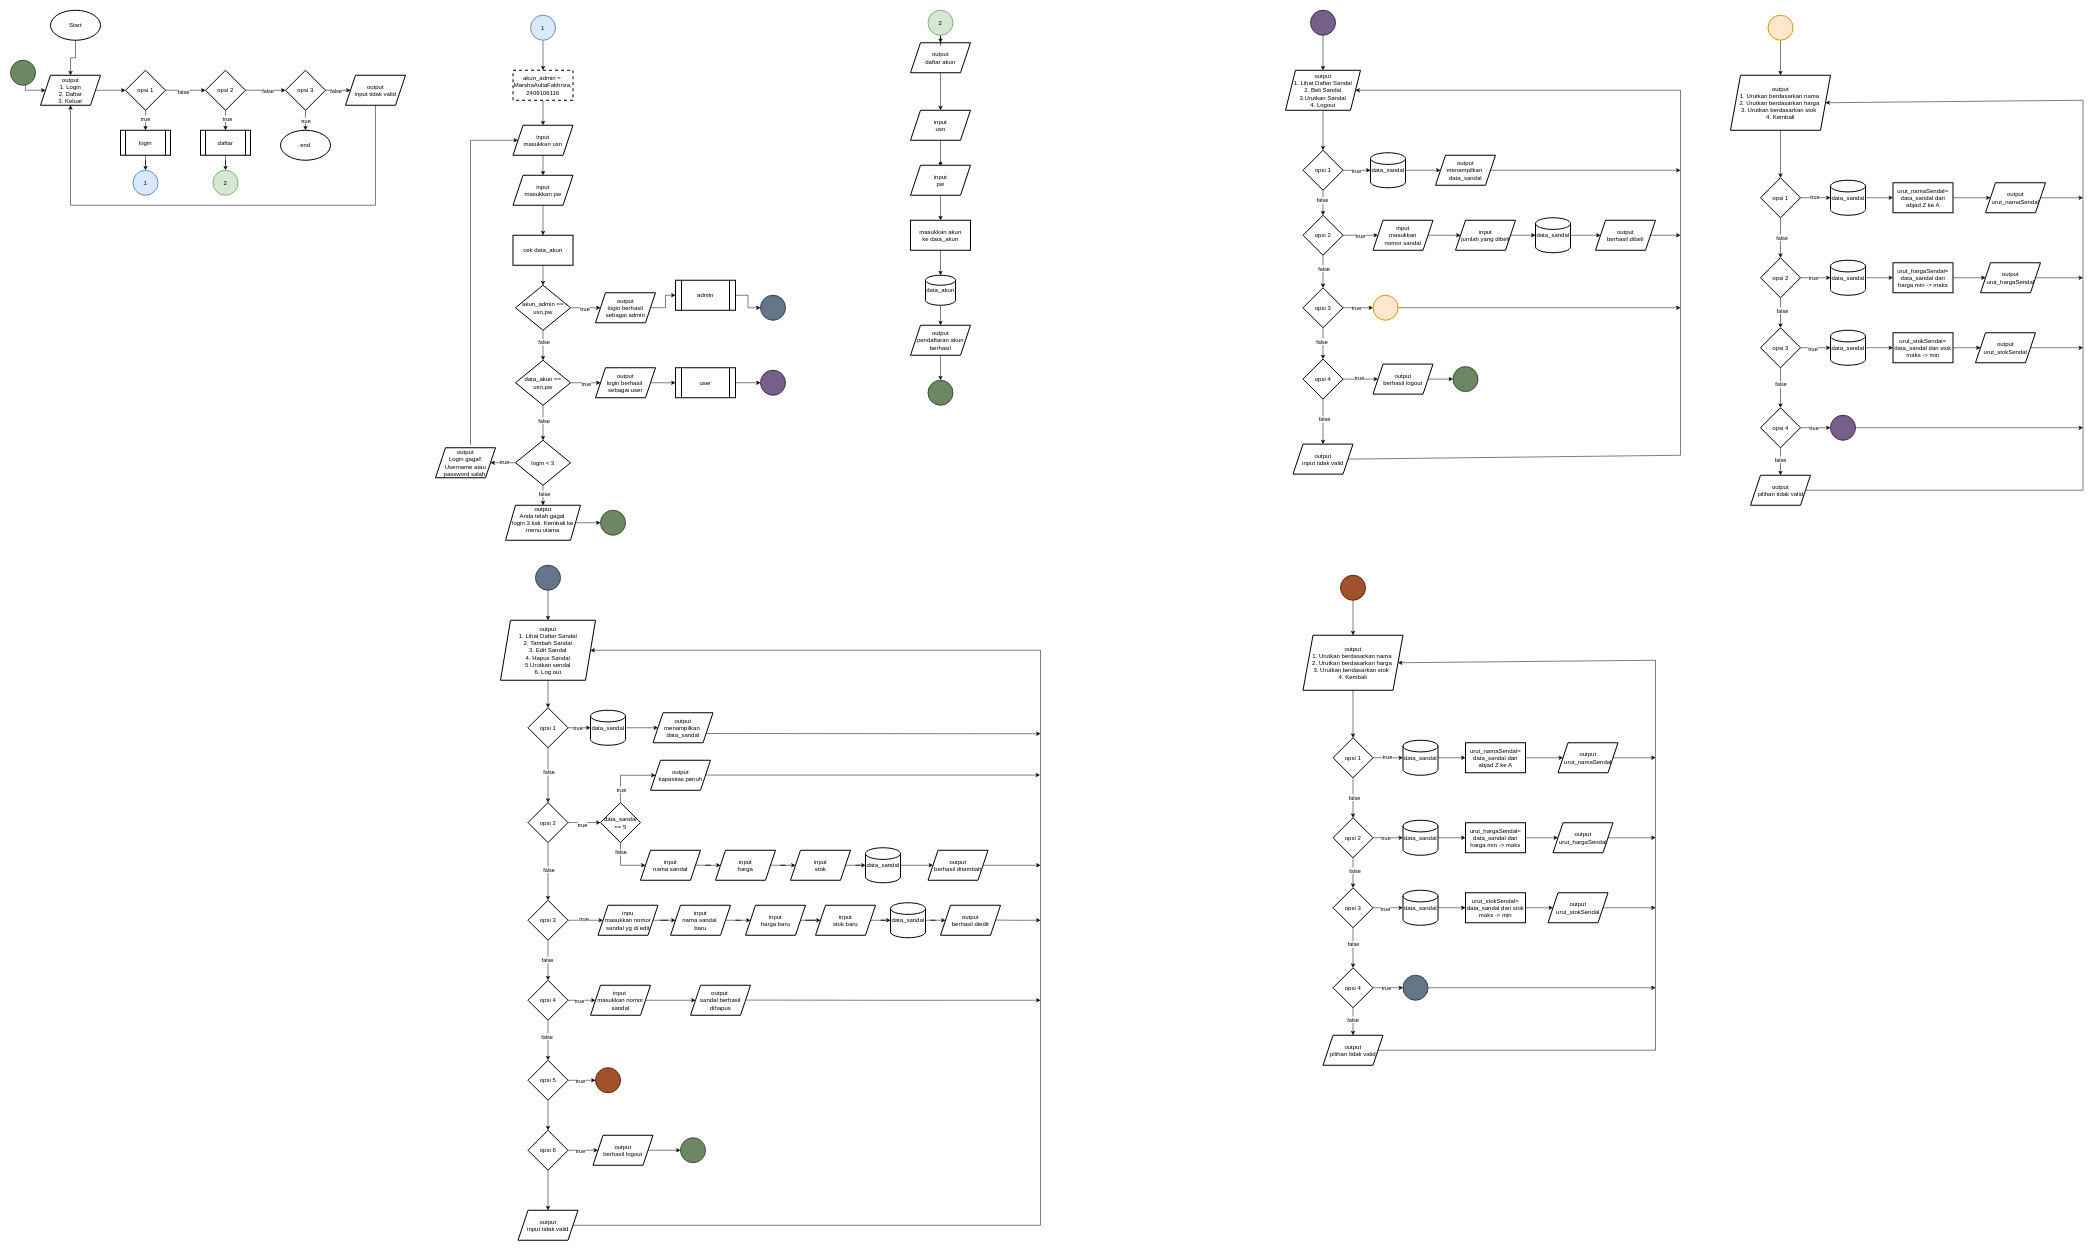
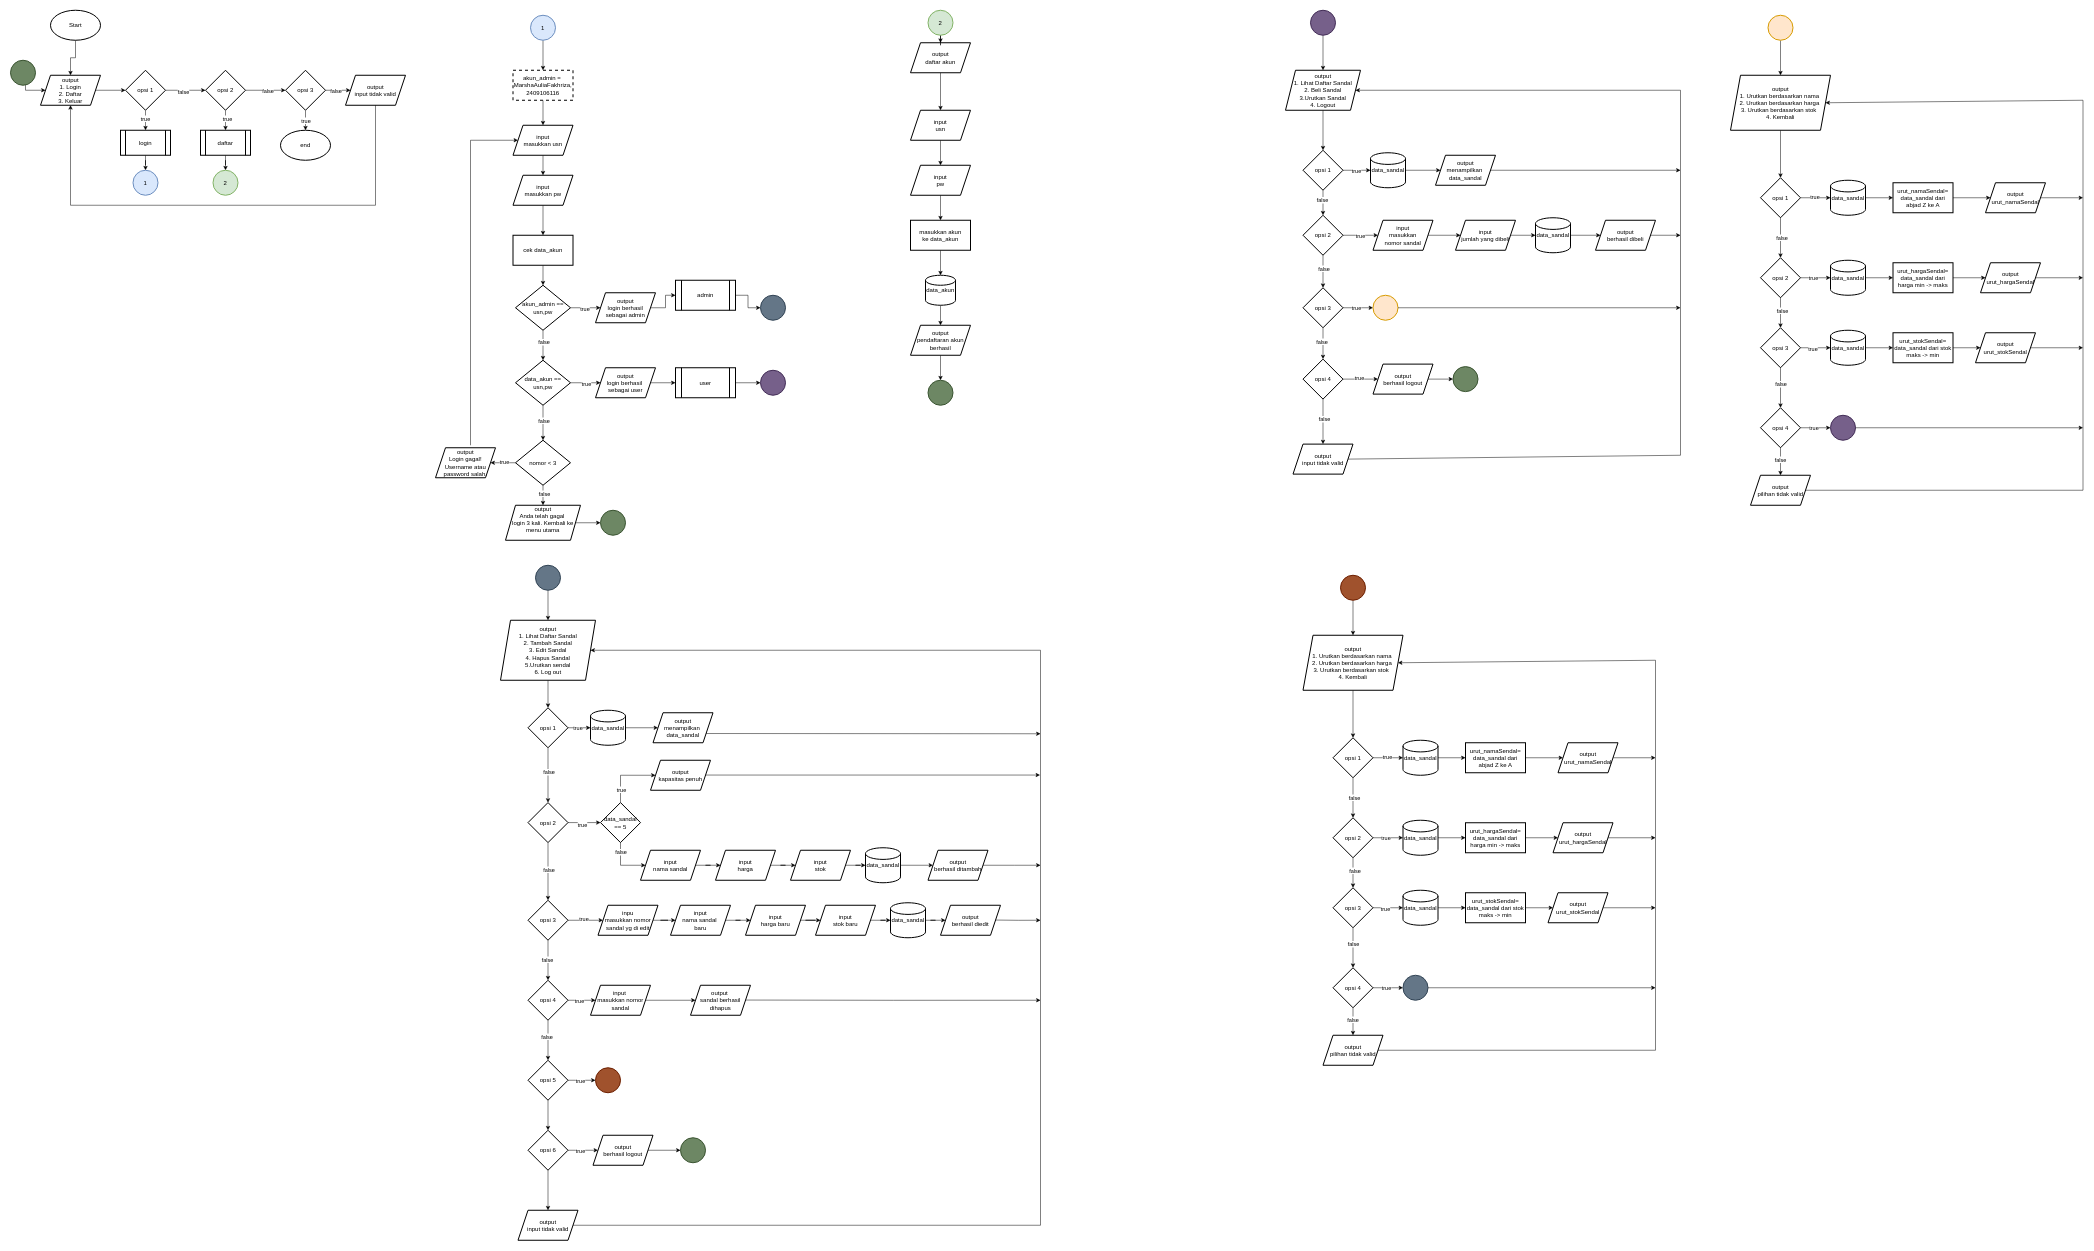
(940, 160) -> (940, 160)
(543, 463) -> (543, 463)
